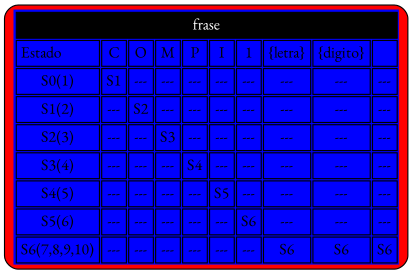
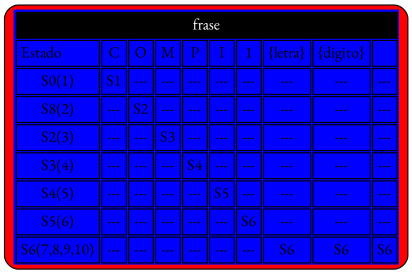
(58, 109) -> (58, 109)
